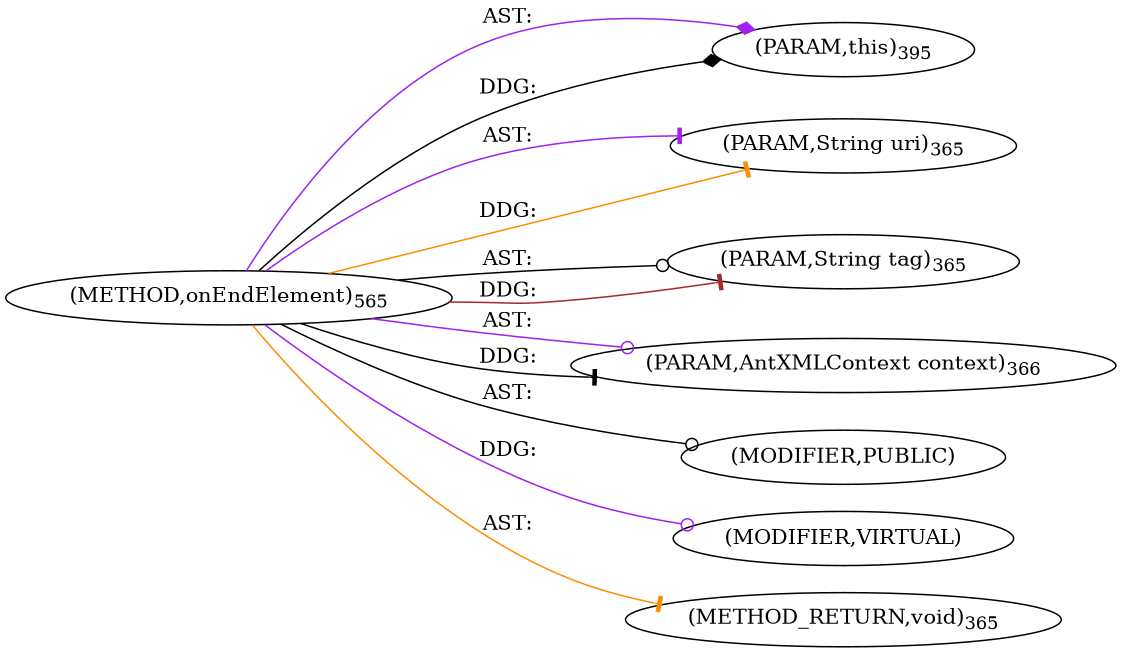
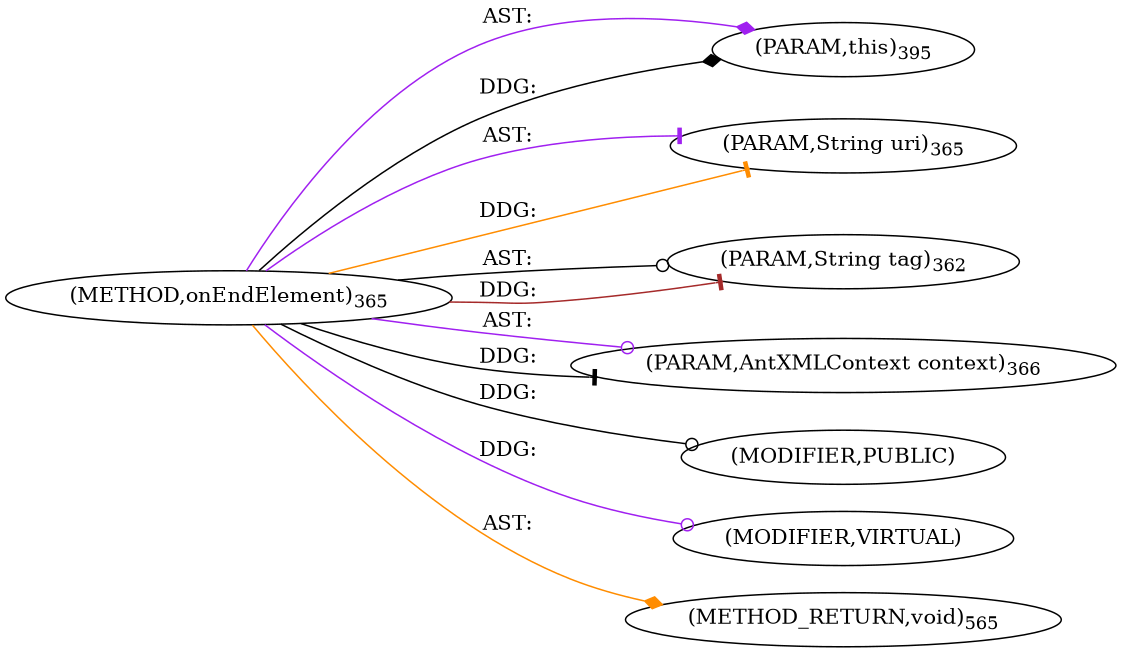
(949, 259) -> (949, 259)
(371, 296) -> (371, 296)
(511, 393) -> (511, 393)
(431, 497) -> (427, 494)
(982, 617) -> (982, 617)
